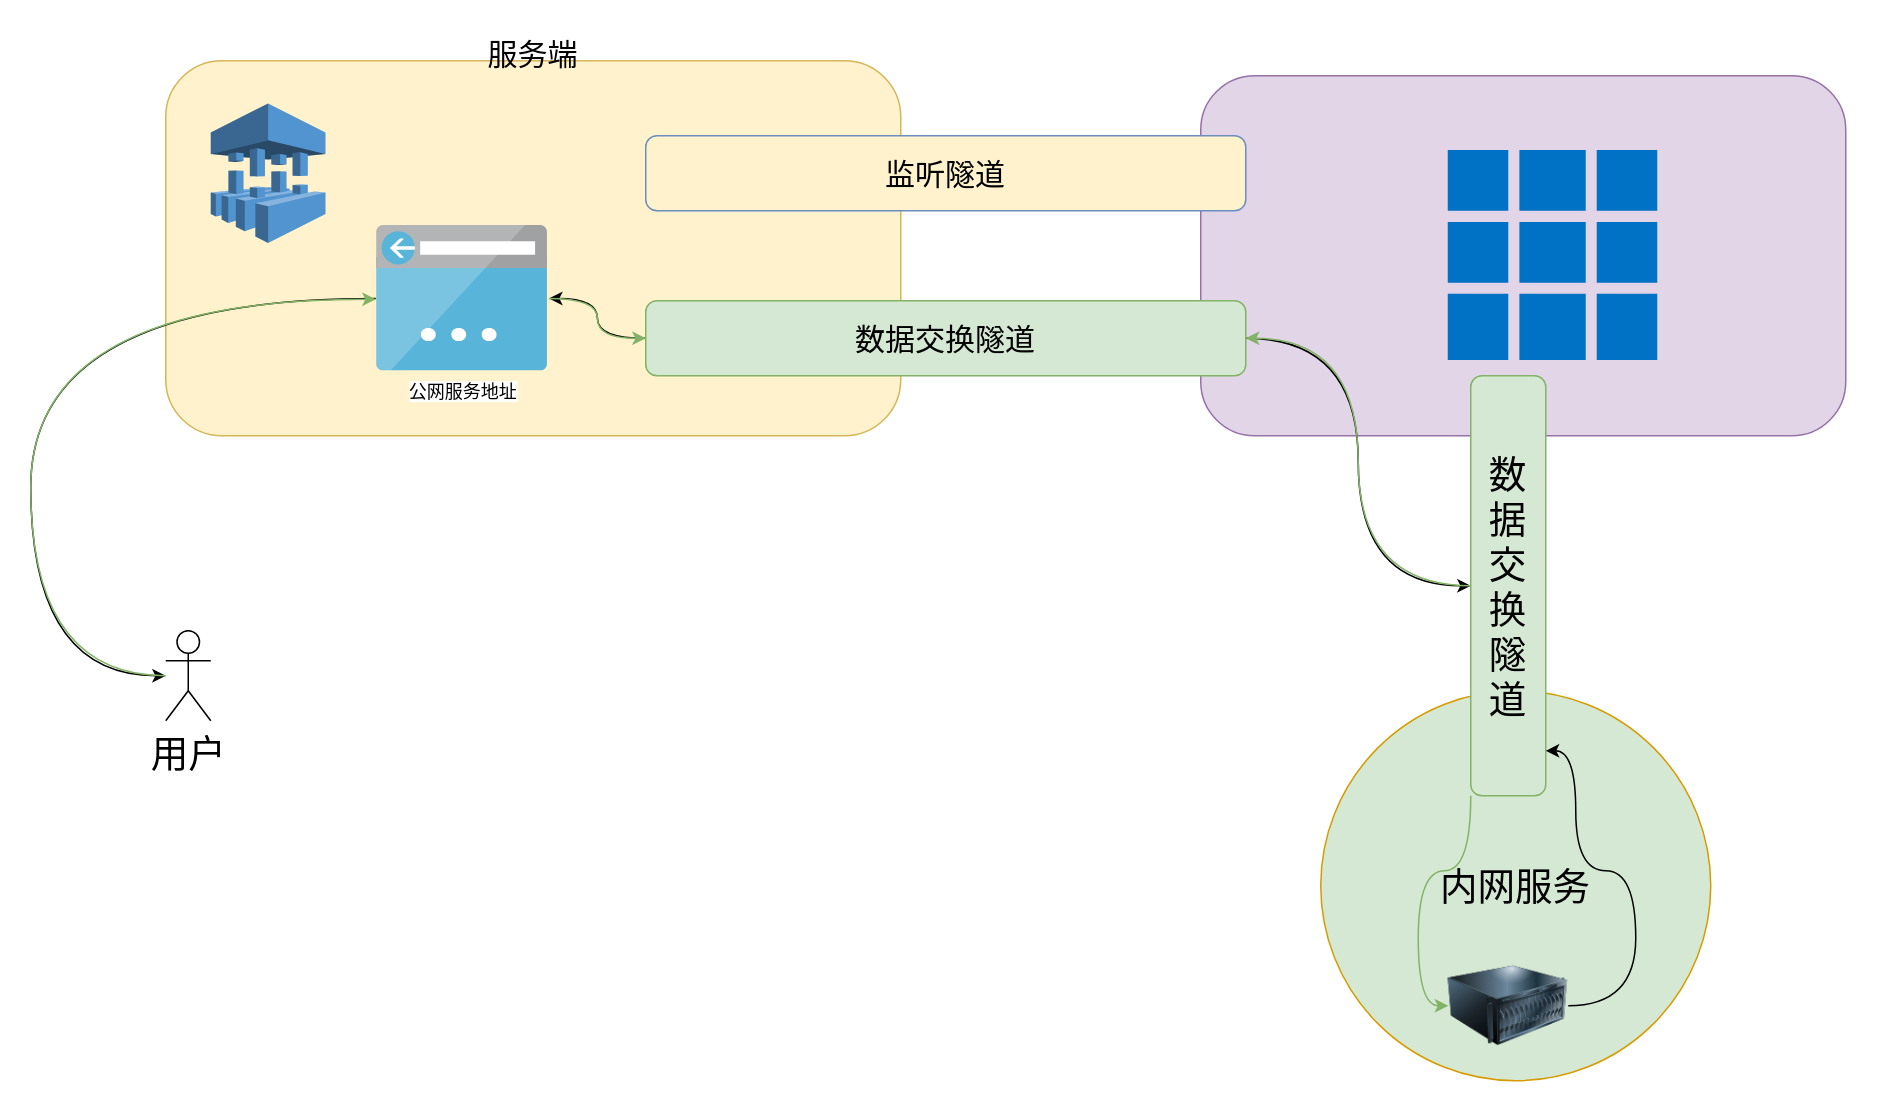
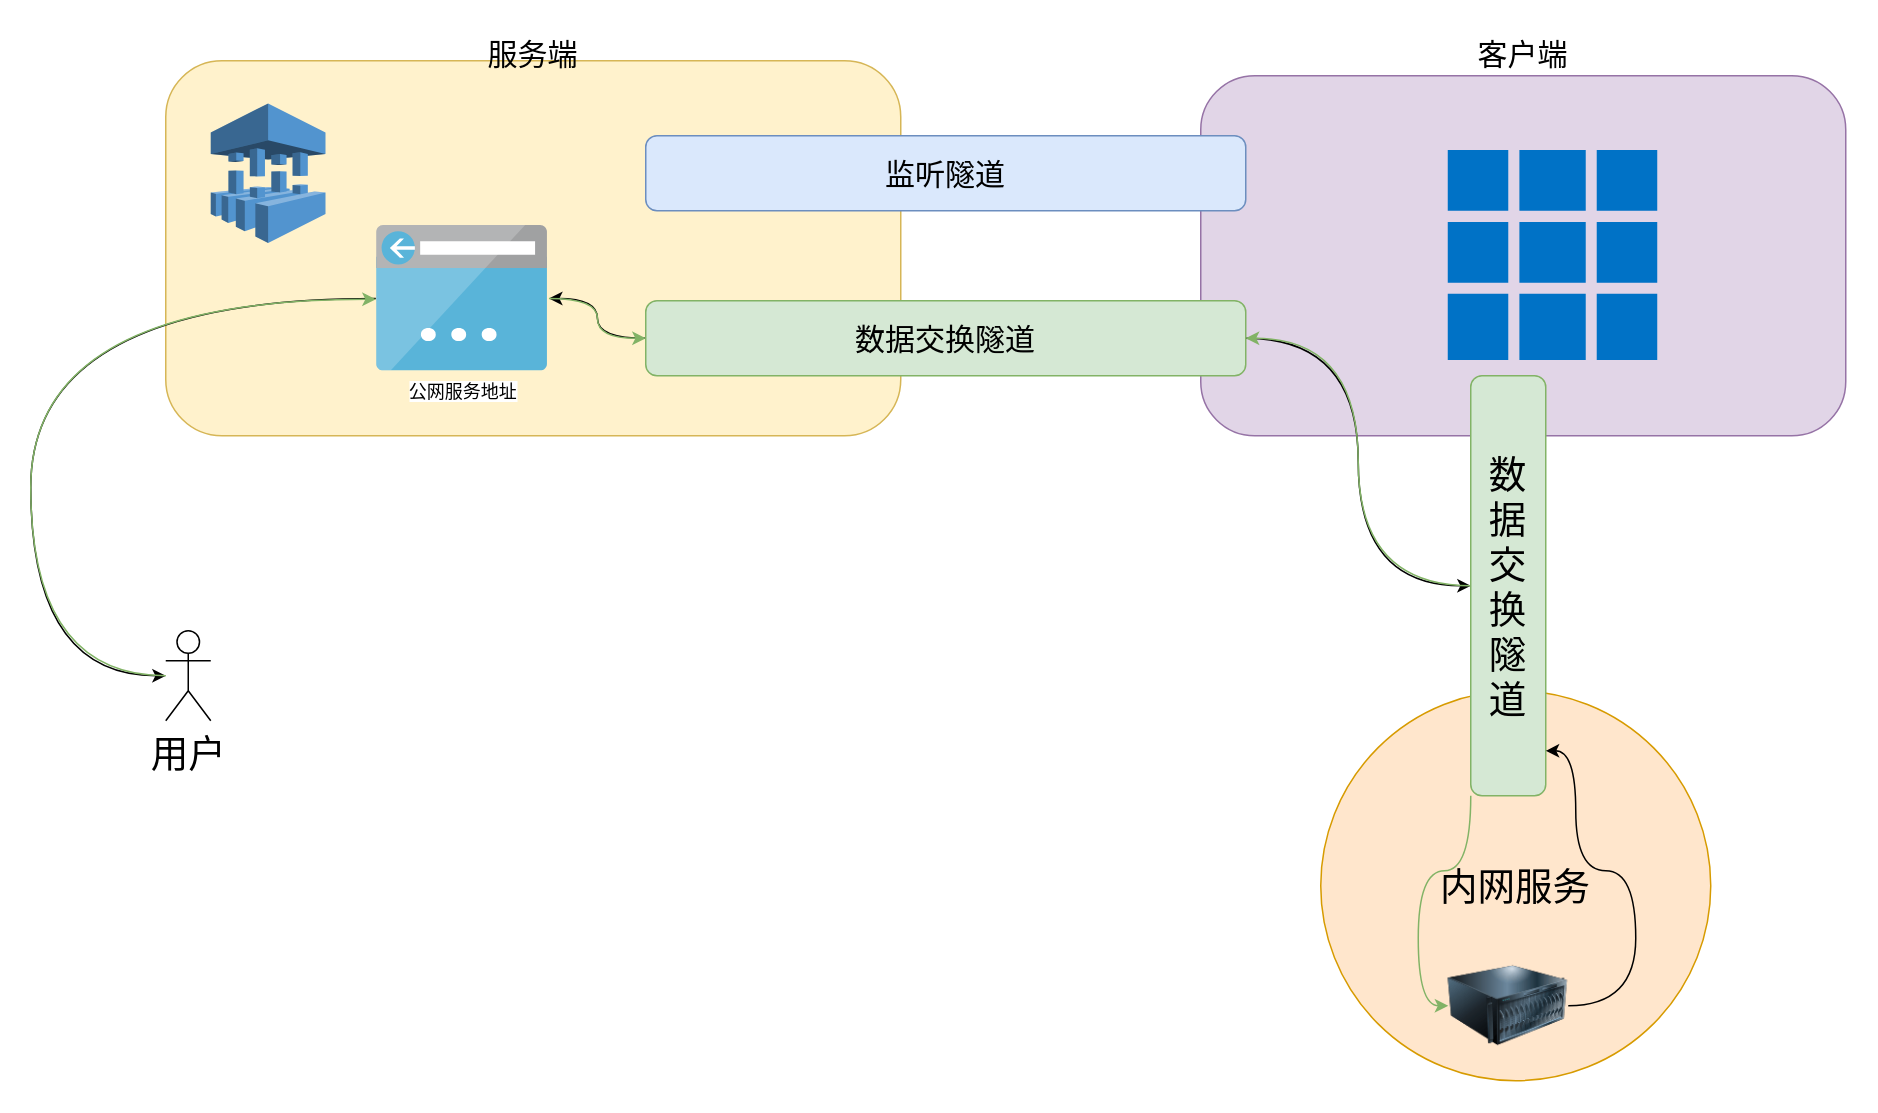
none -> (1523, 53)
(946, 173) -> (946, 173)
(1516, 886) -> (1516, 886)
